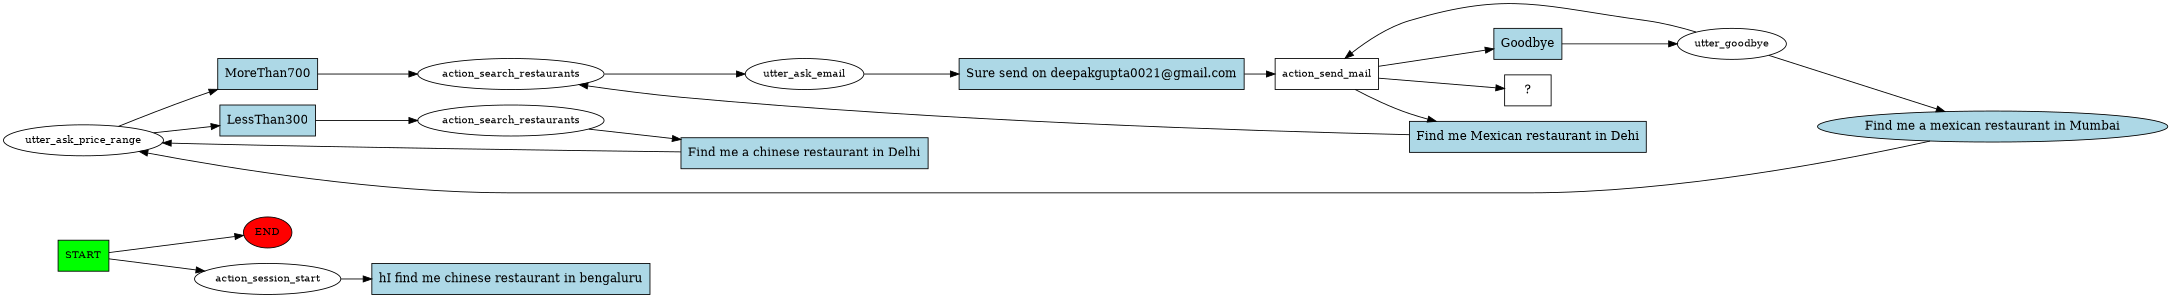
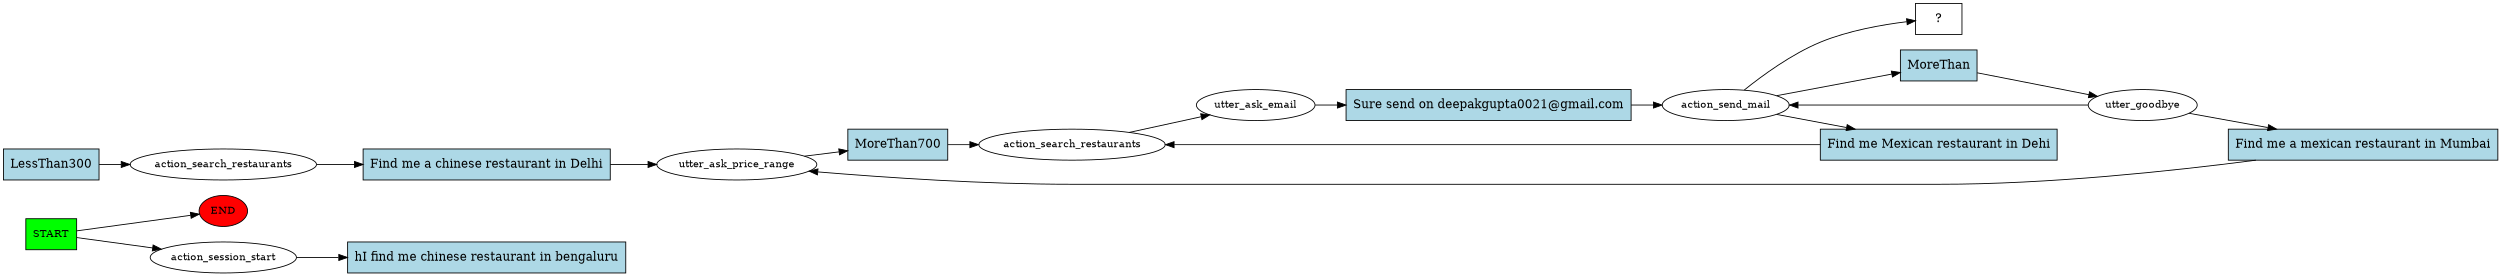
(1528, 44) -> (1939, 65)
(1327, 74) -> (1726, 105)
(1993, 127) -> (2363, 145)
(182, 130) -> none
